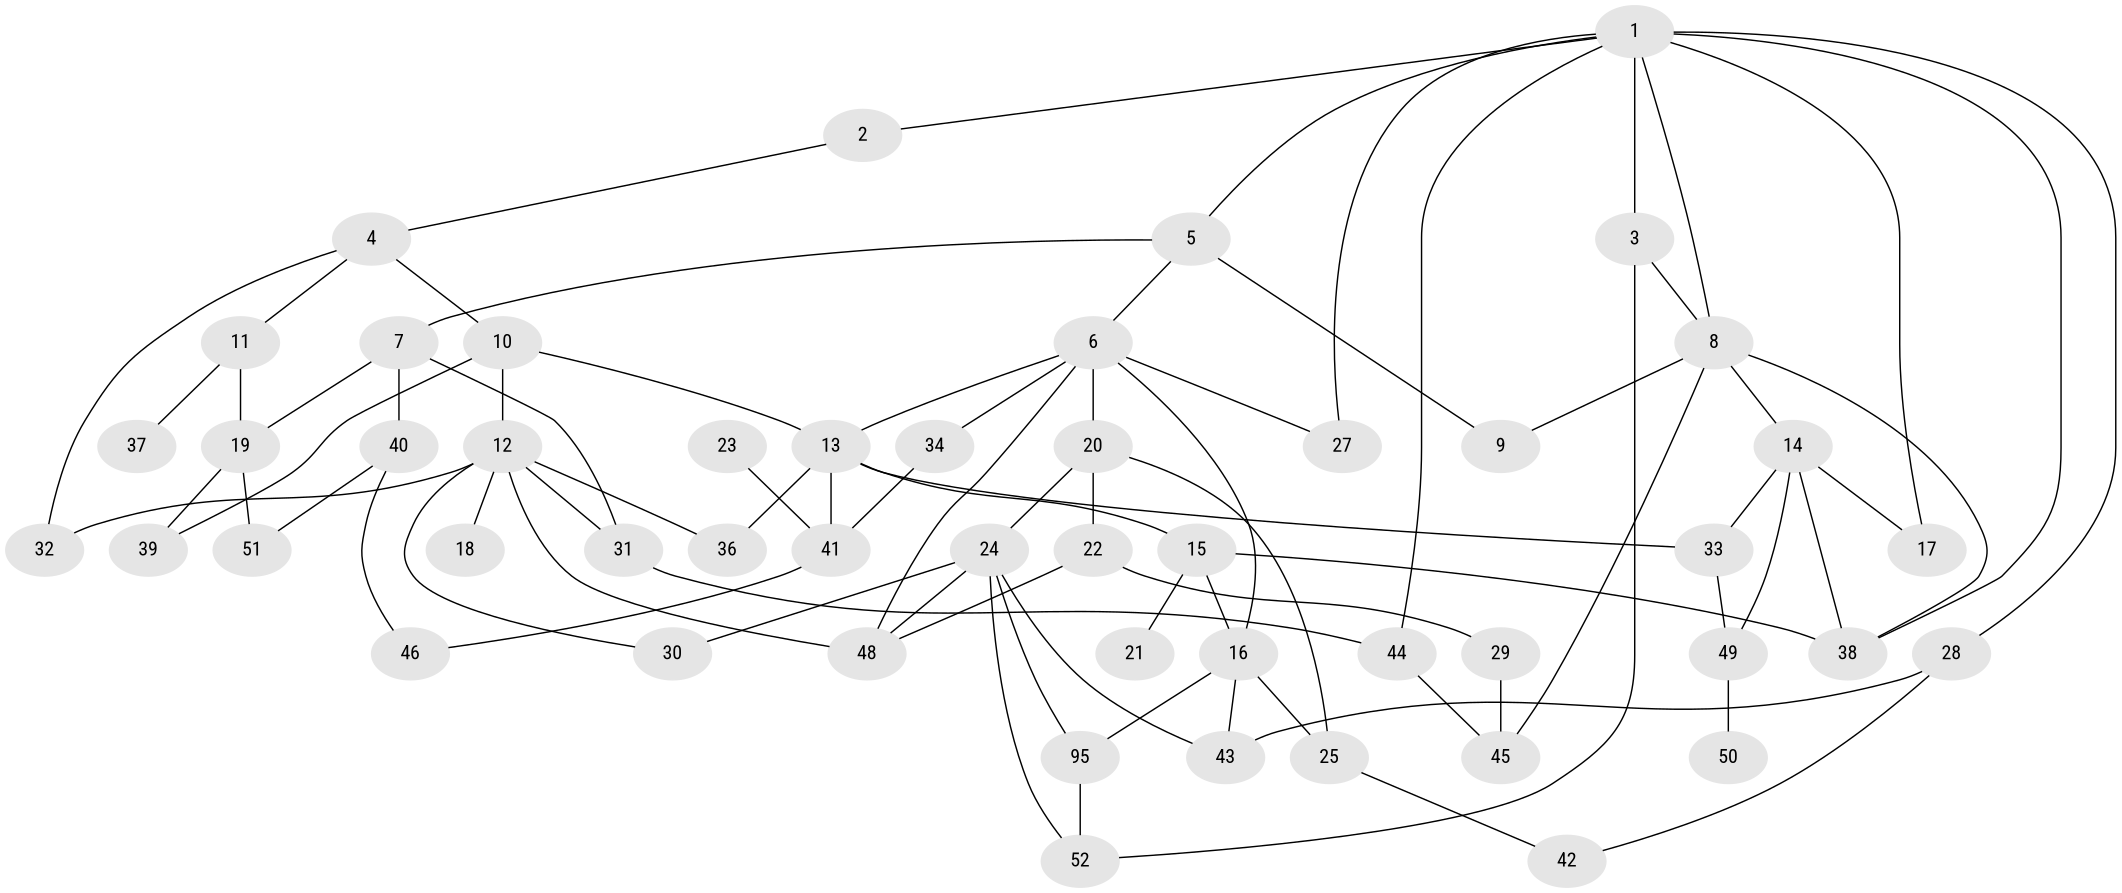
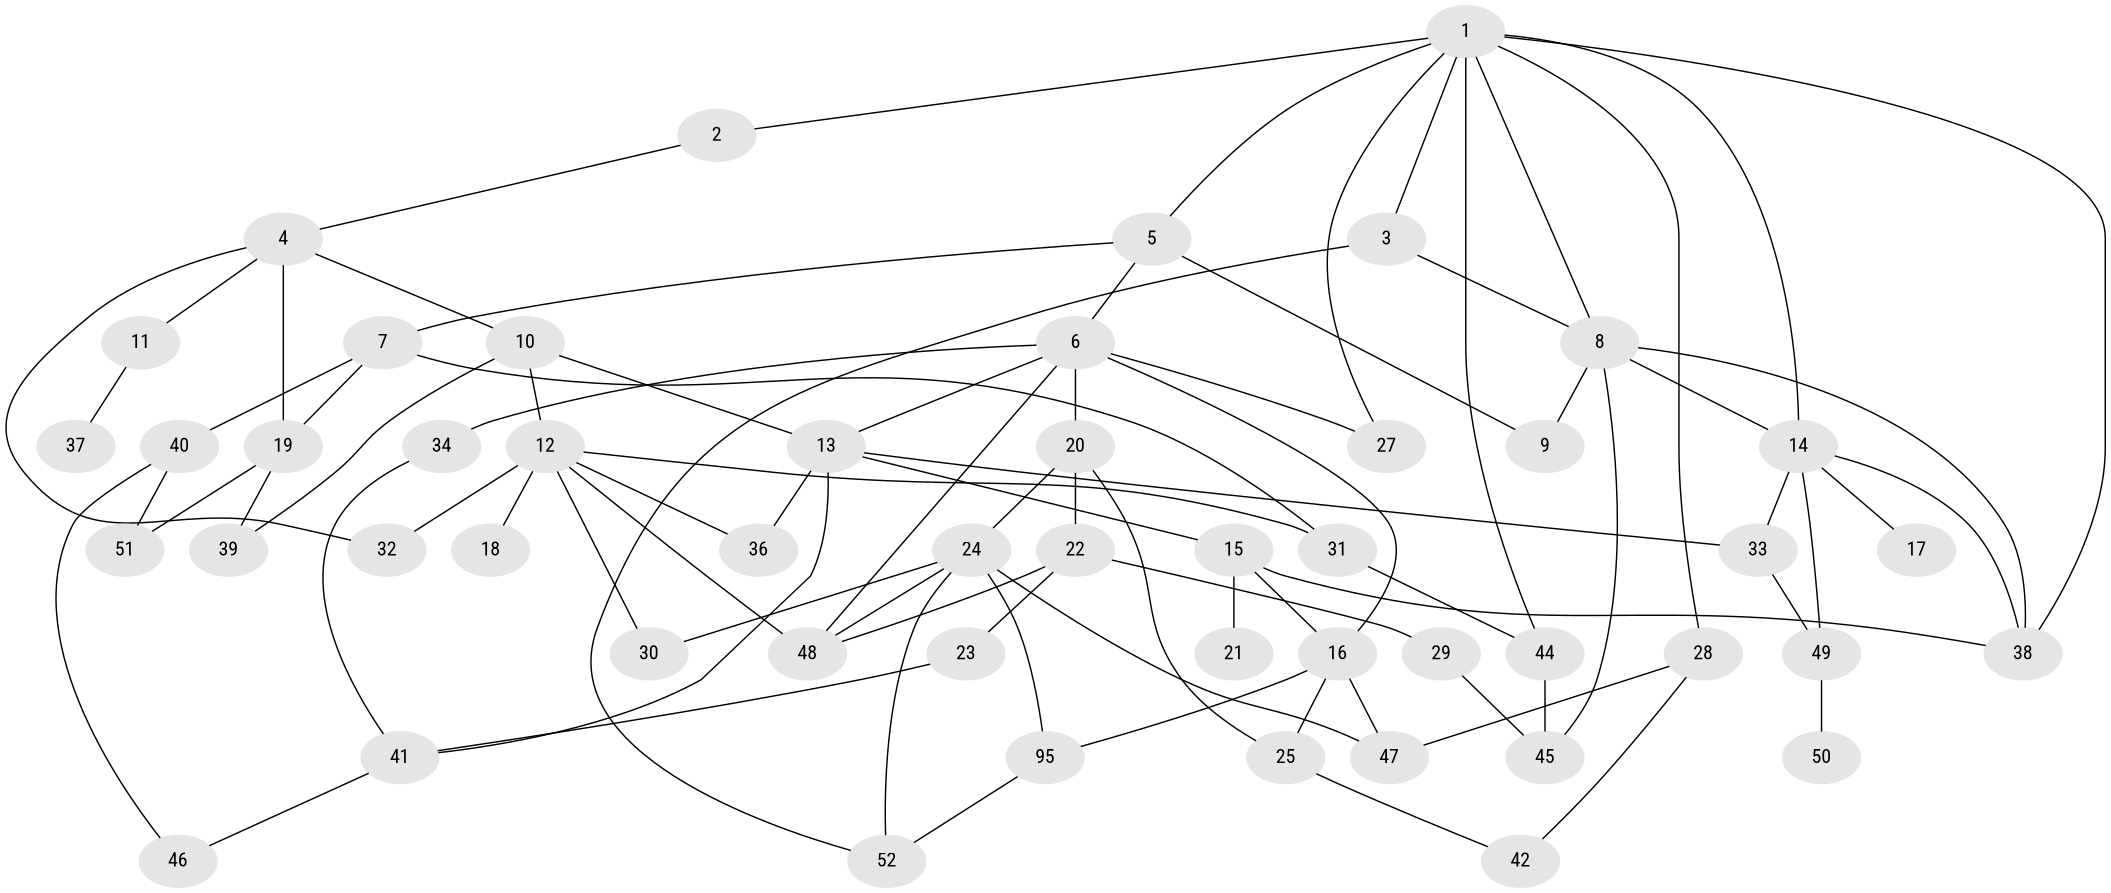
(1897, 222) -> (1735, 158)
(241, 395) -> (283, 343)
none -> (1021, 602)
(1226, 758) -> (1389, 758)
